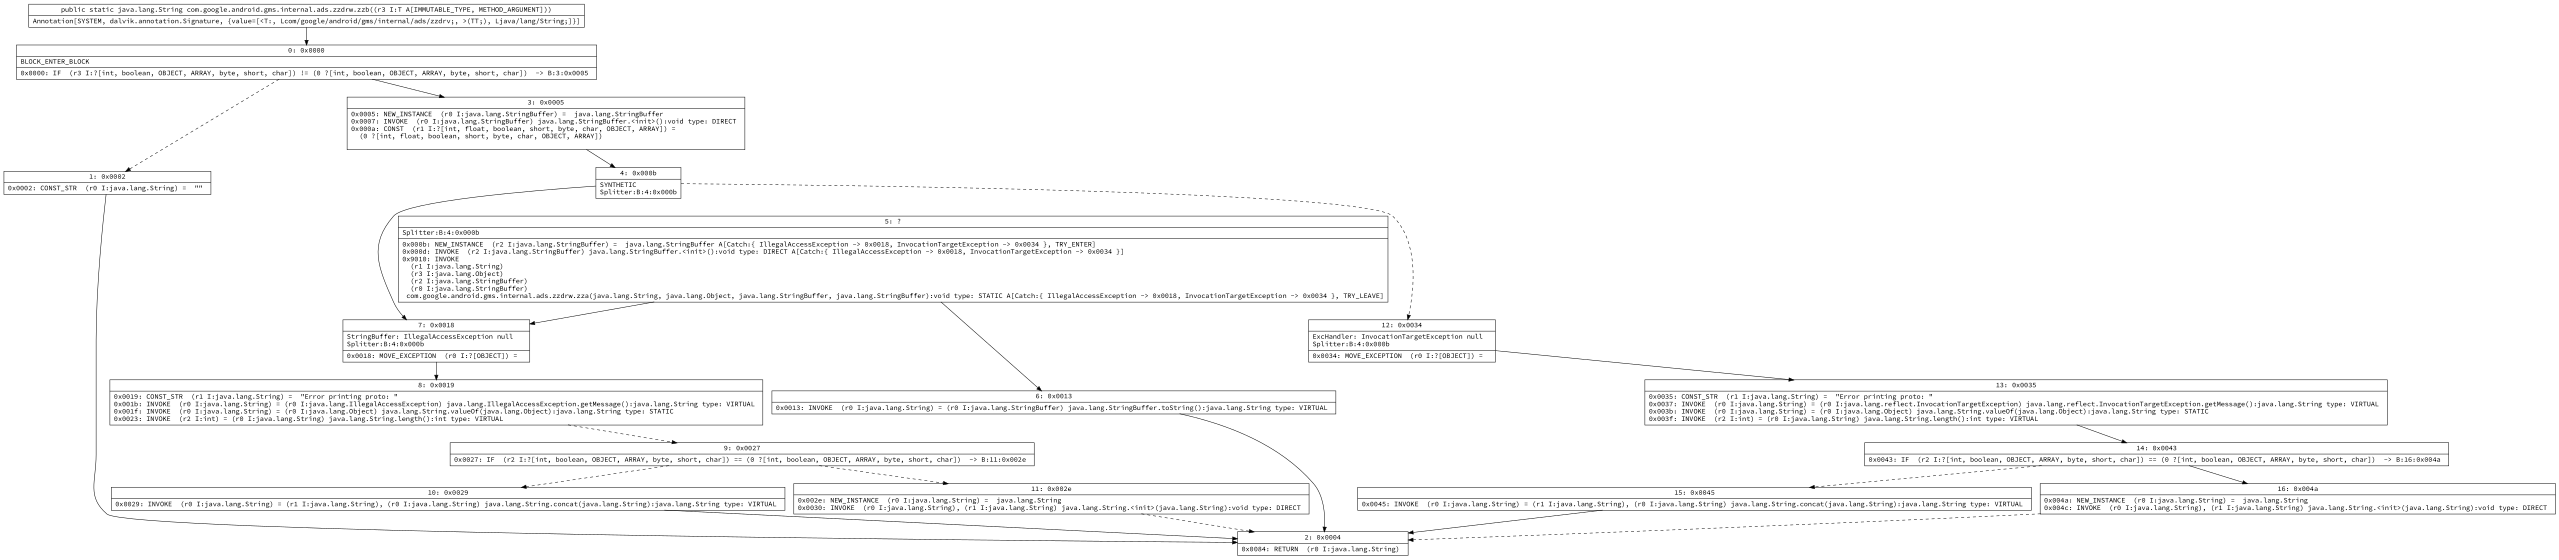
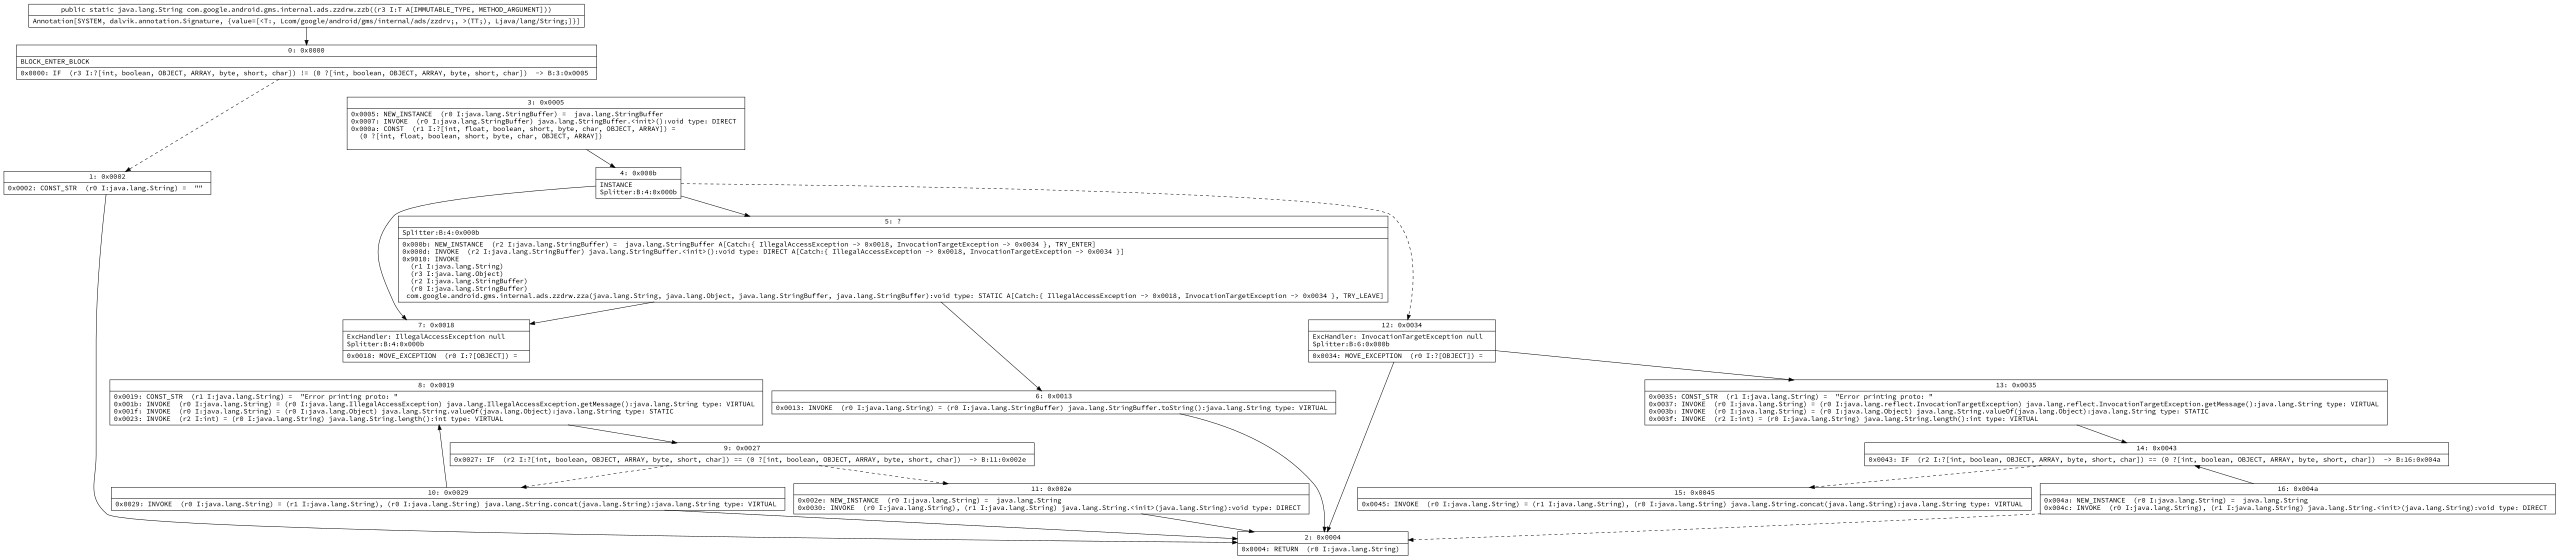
(406, 88) -> none
(618, 185) -> (616, 185)
none -> (713, 205)
(430, 337) -> (426, 337)
(1351, 344) -> (1351, 344)
(436, 369) -> (443, 459)
(620, 433) -> (620, 433)
(2216, 474) -> (2227, 475)
(1508, 521) -> (1362, 445)
(1195, 522) -> (1195, 522)
(1323, 549) -> (1323, 549)
